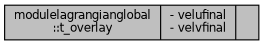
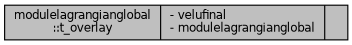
(198, 28) -> (243, 28)
